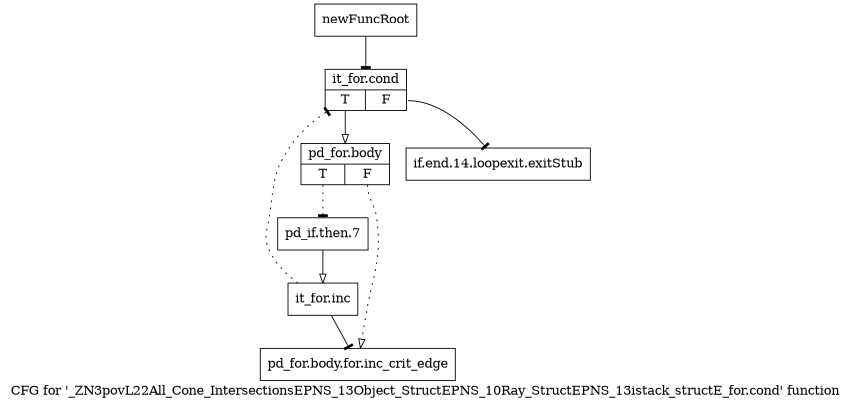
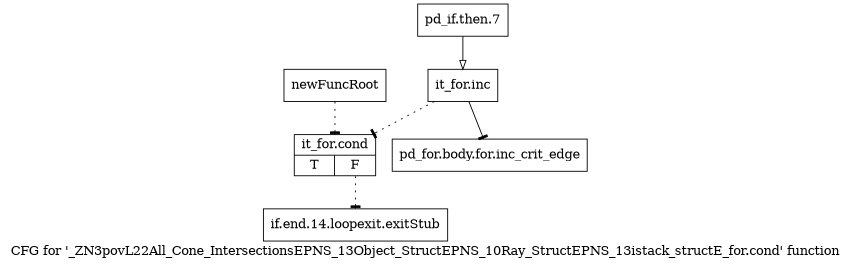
(366, 51) -> (335, 116)
(450, 115) -> (356, 190)
(345, 164) -> none
